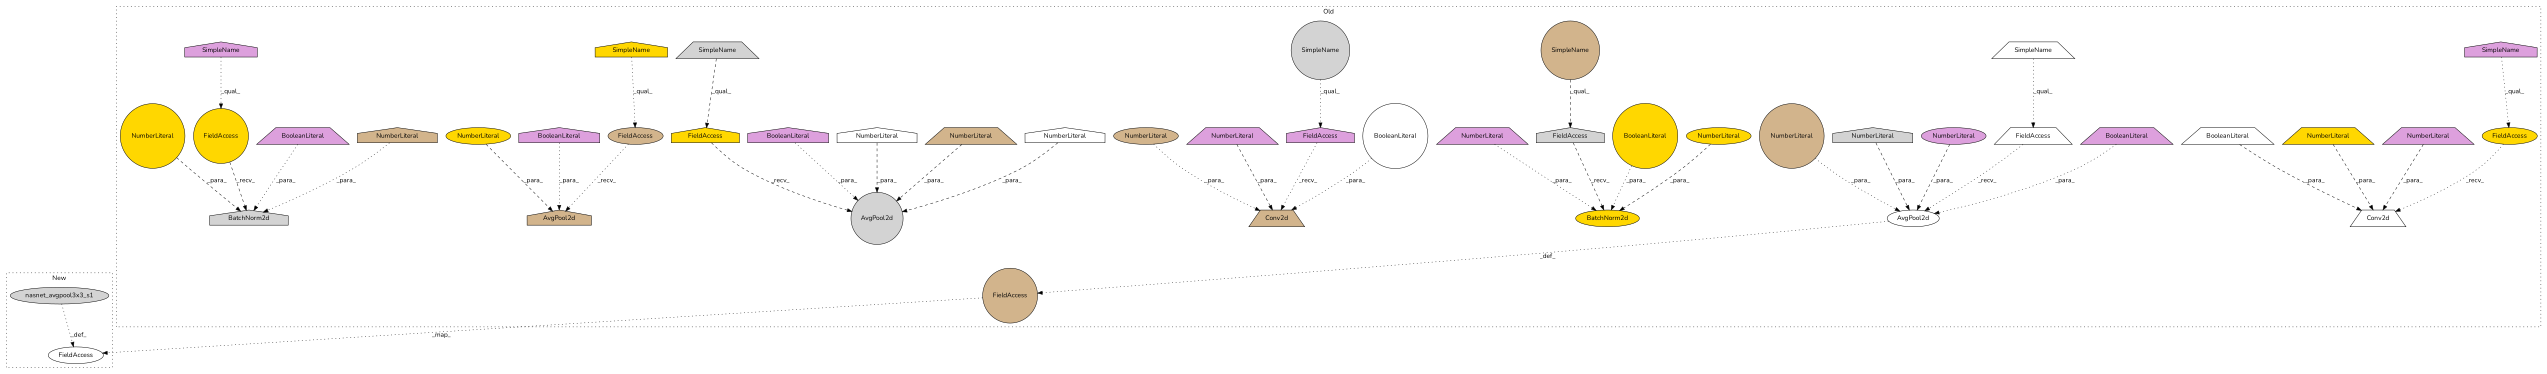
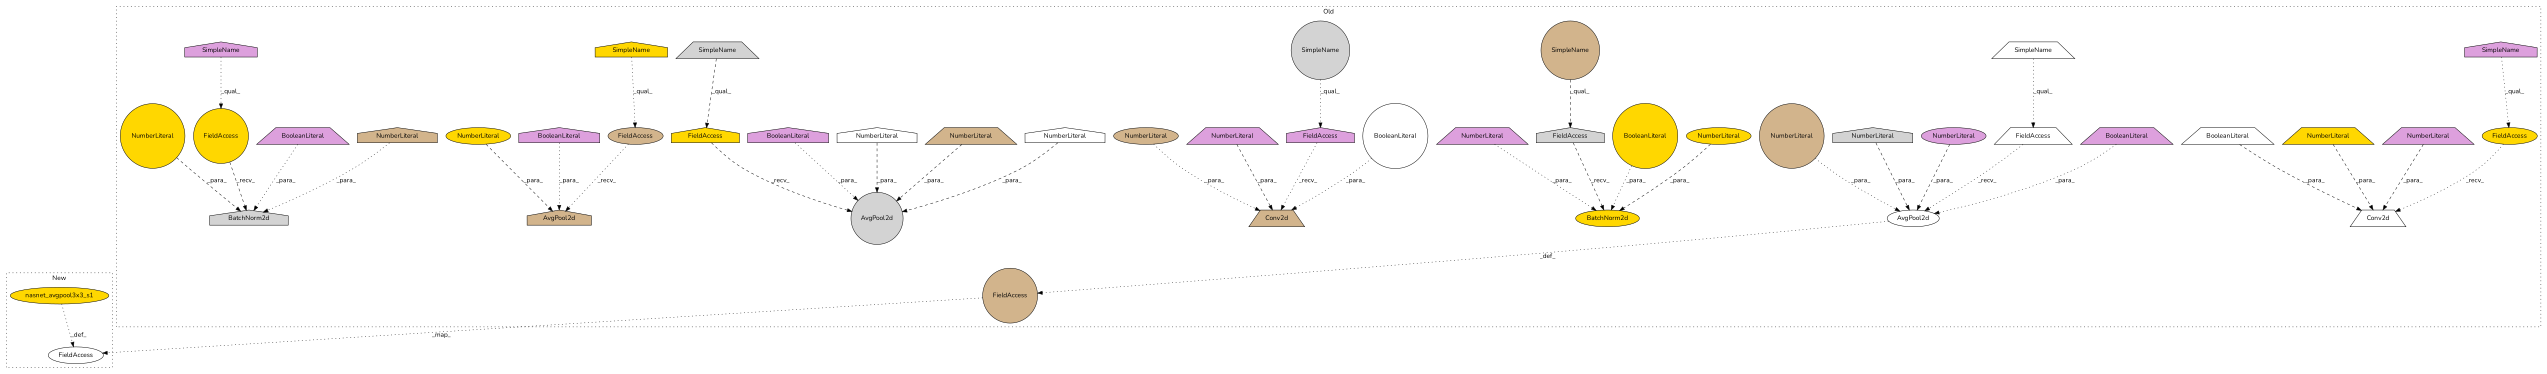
(60, 296) -> (60, 296)
